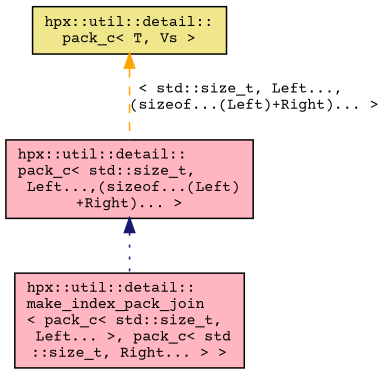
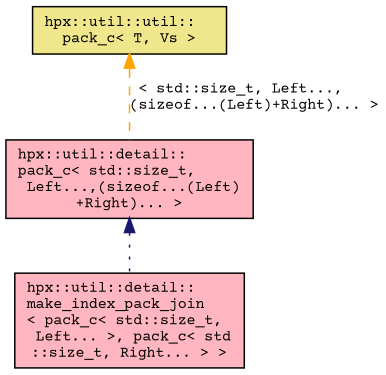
(130, 30) -> (130, 30)
